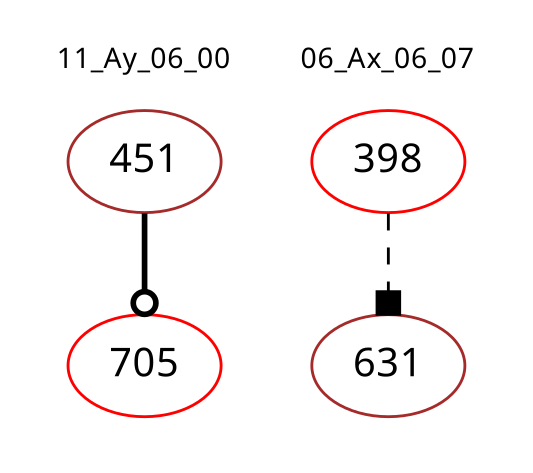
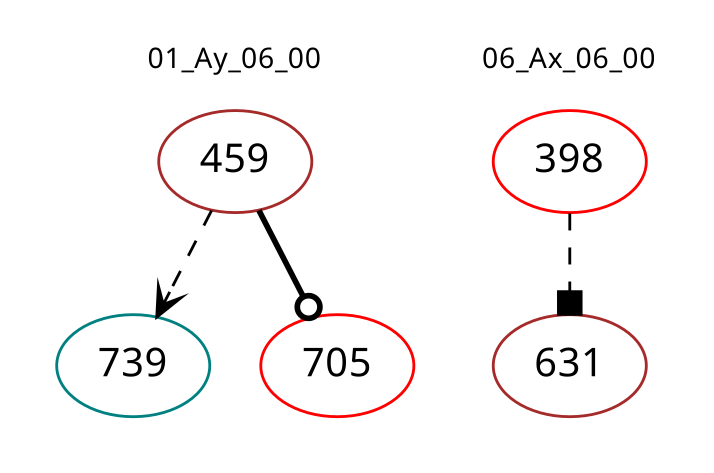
(145, 61) -> (235, 61)
(388, 61) -> (570, 61)
(145, 162) -> (235, 162)
none -> (133, 366)
